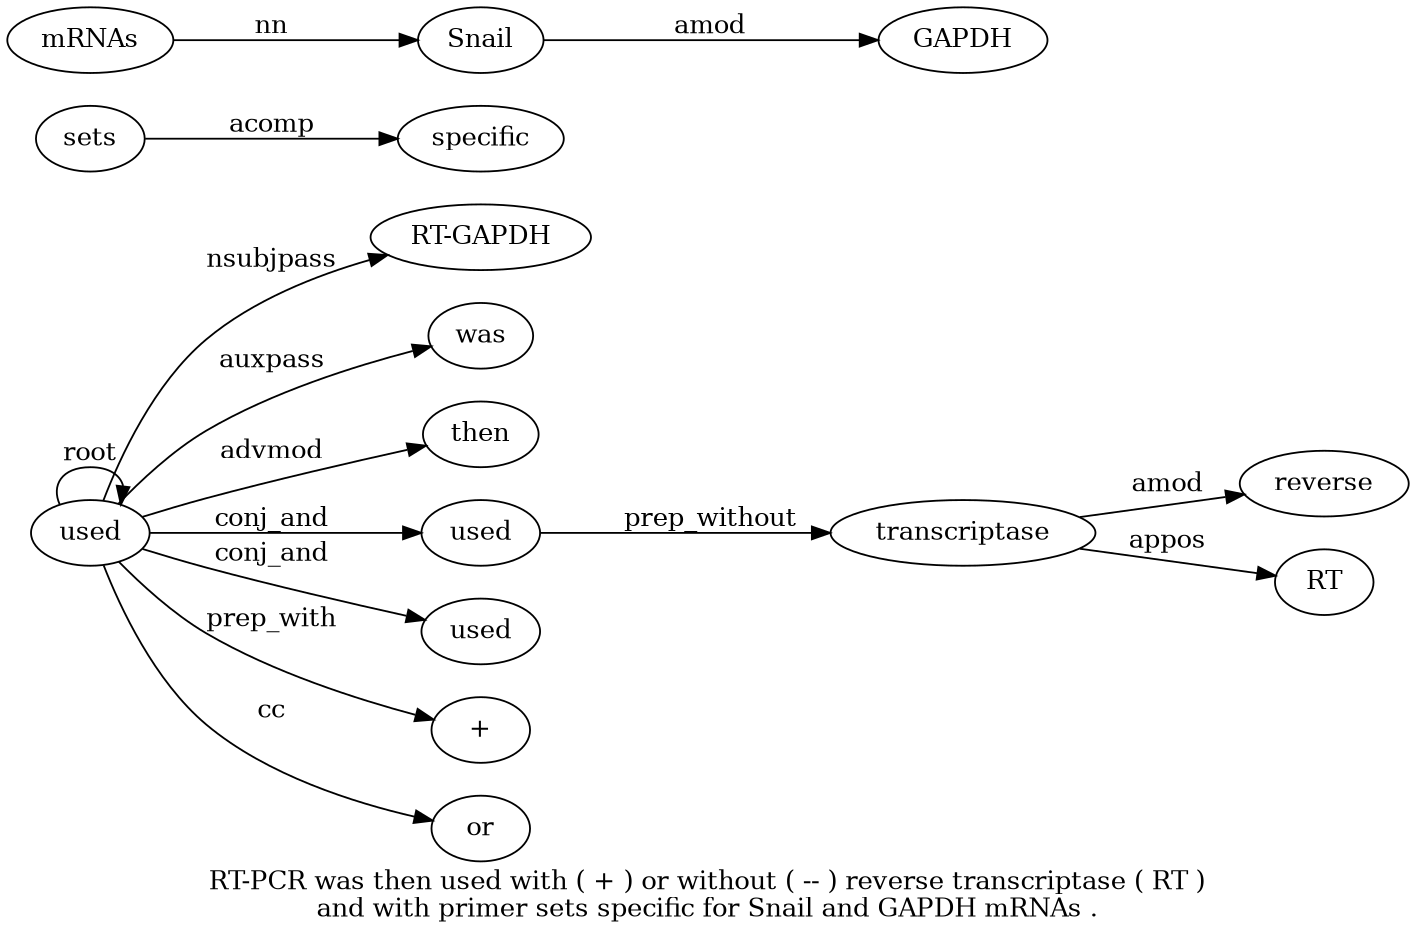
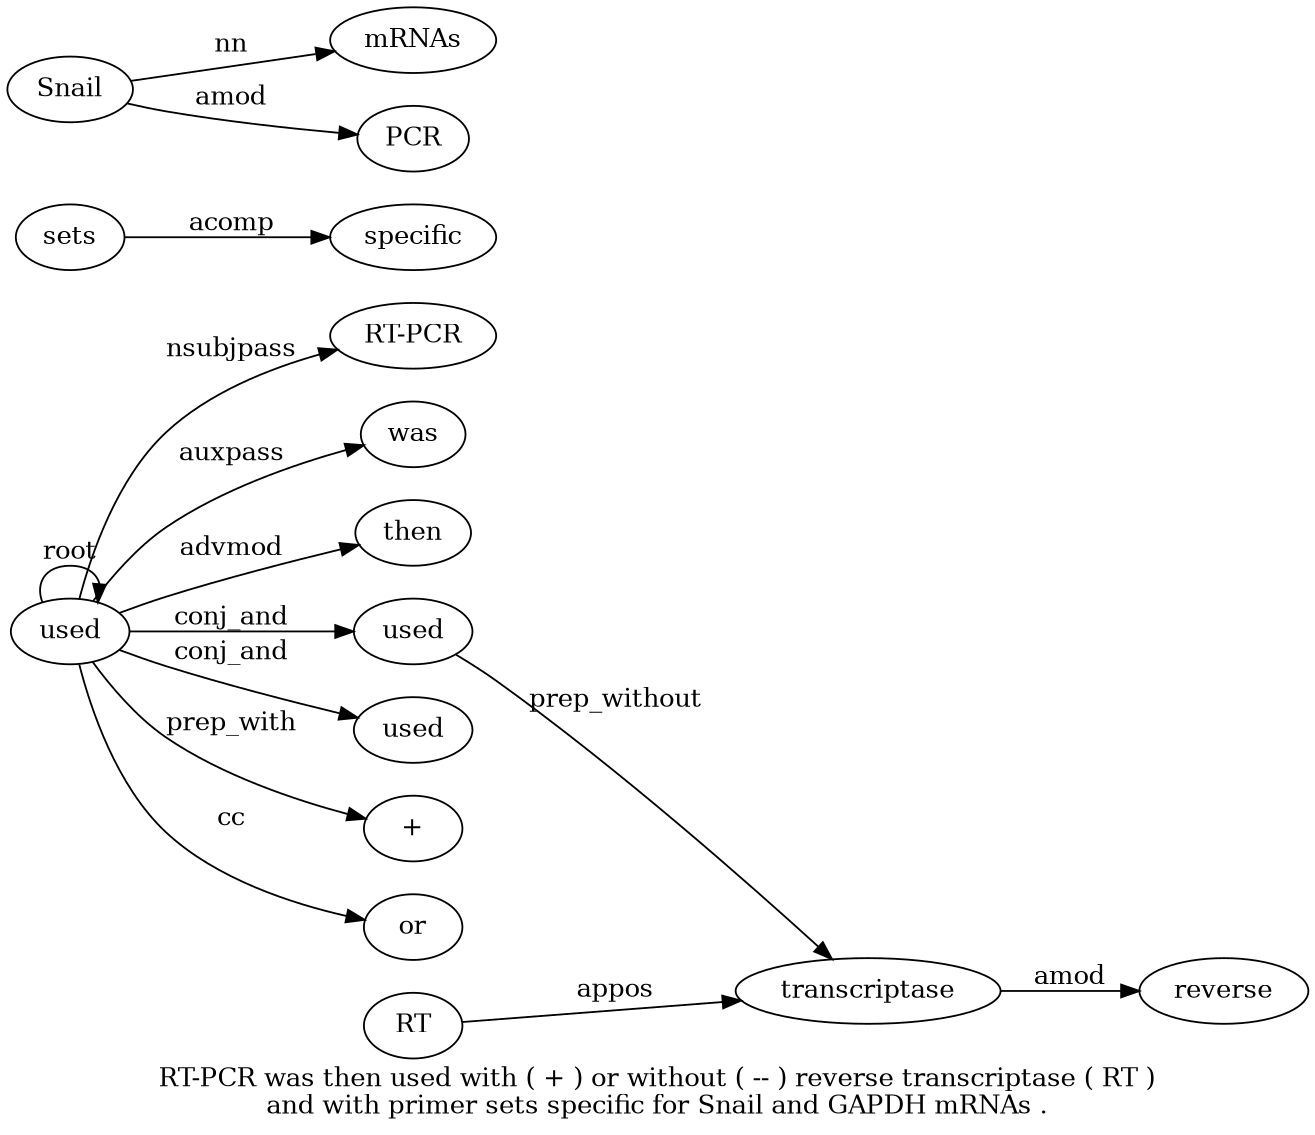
(286, 40) -> (223, 67)
(963, 40) -> (413, 139)
(481, 237) -> (413, 336)
(1168, 561) -> (592, 1012)
